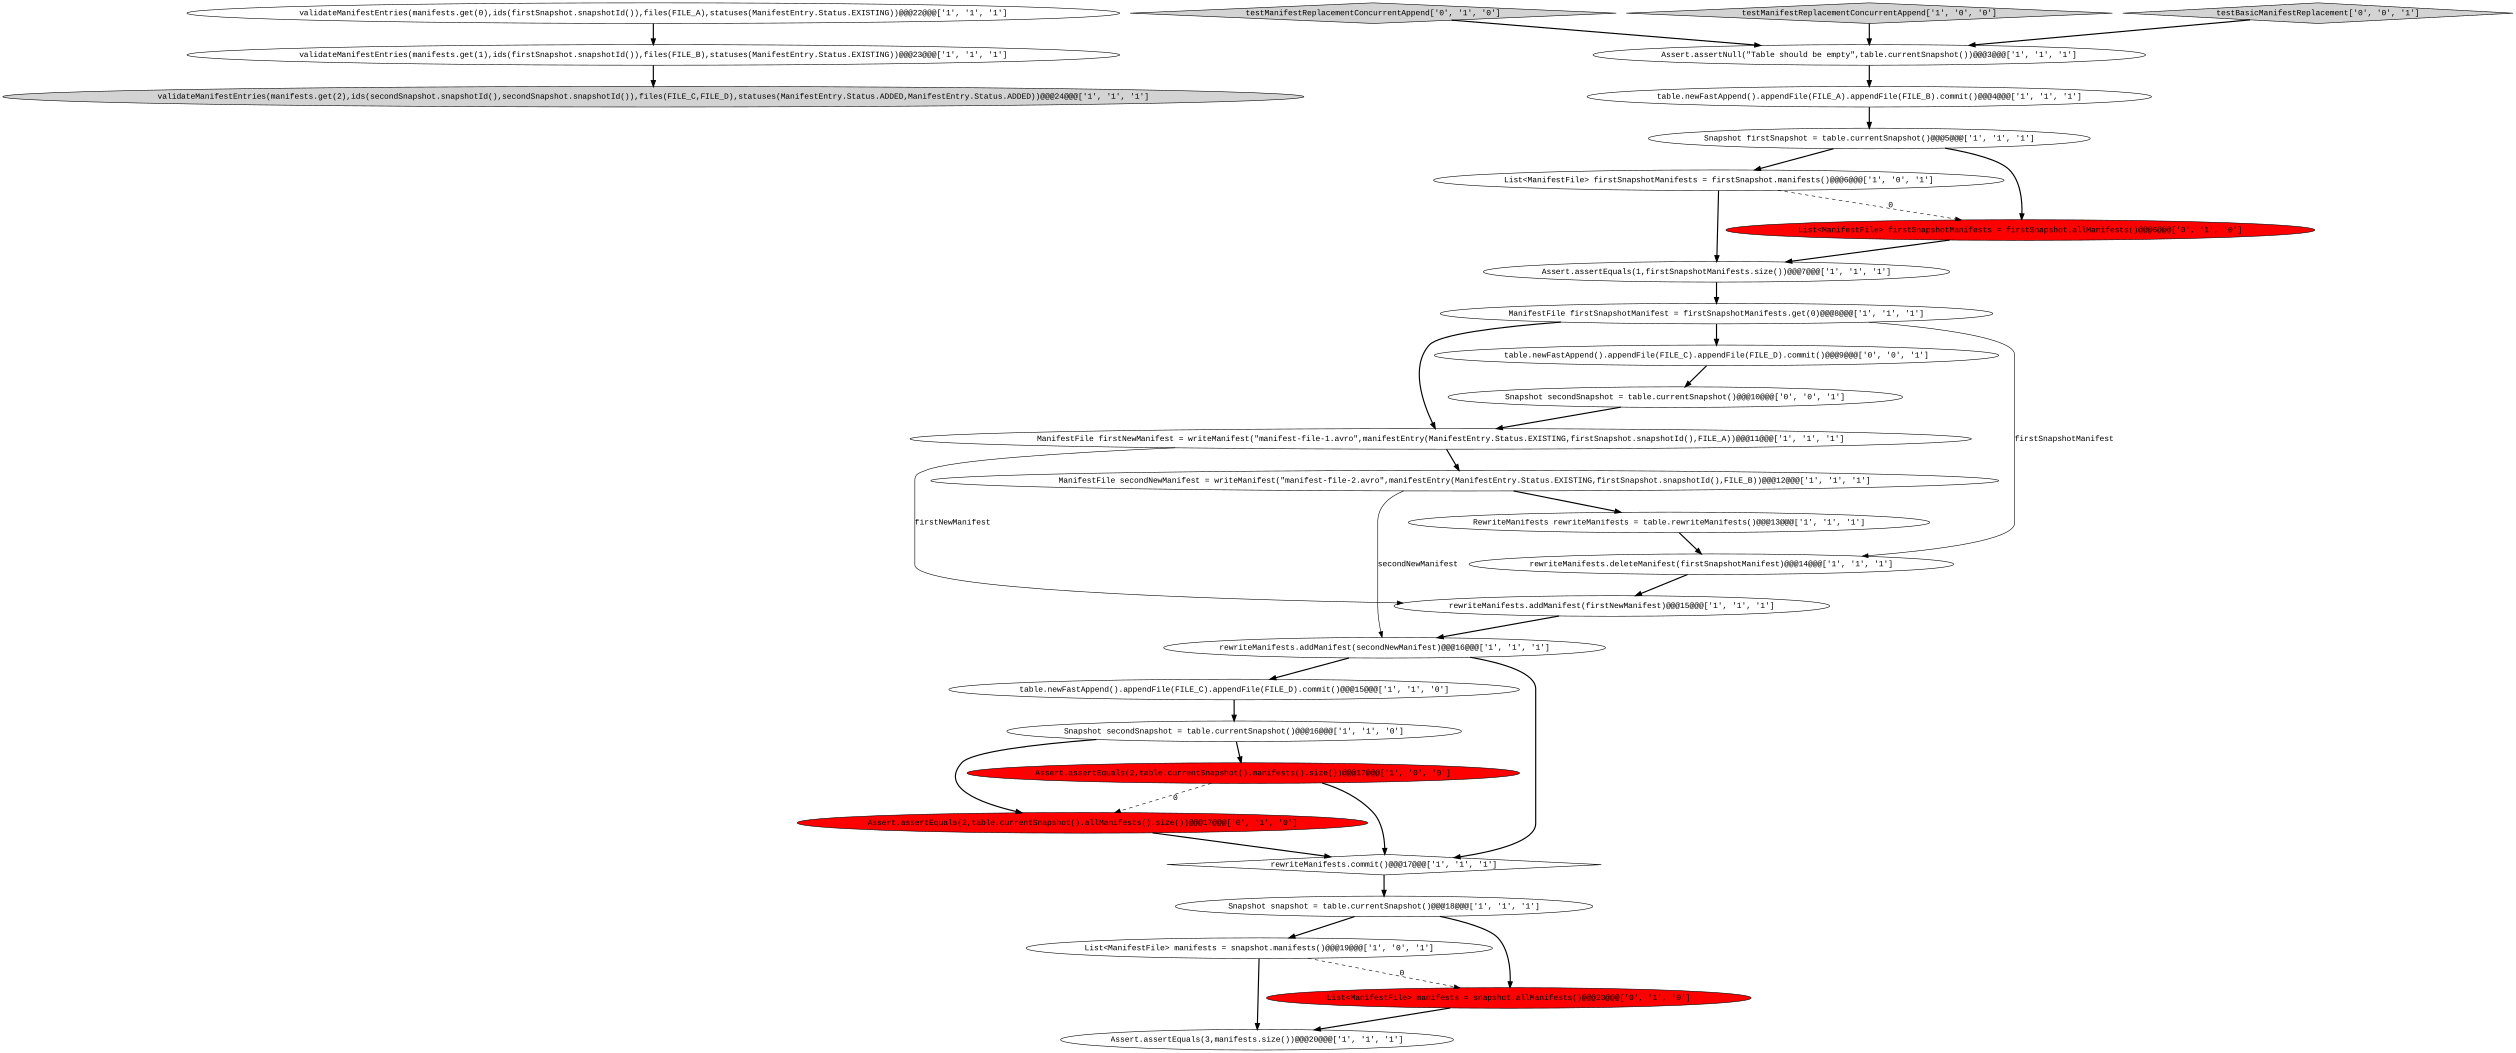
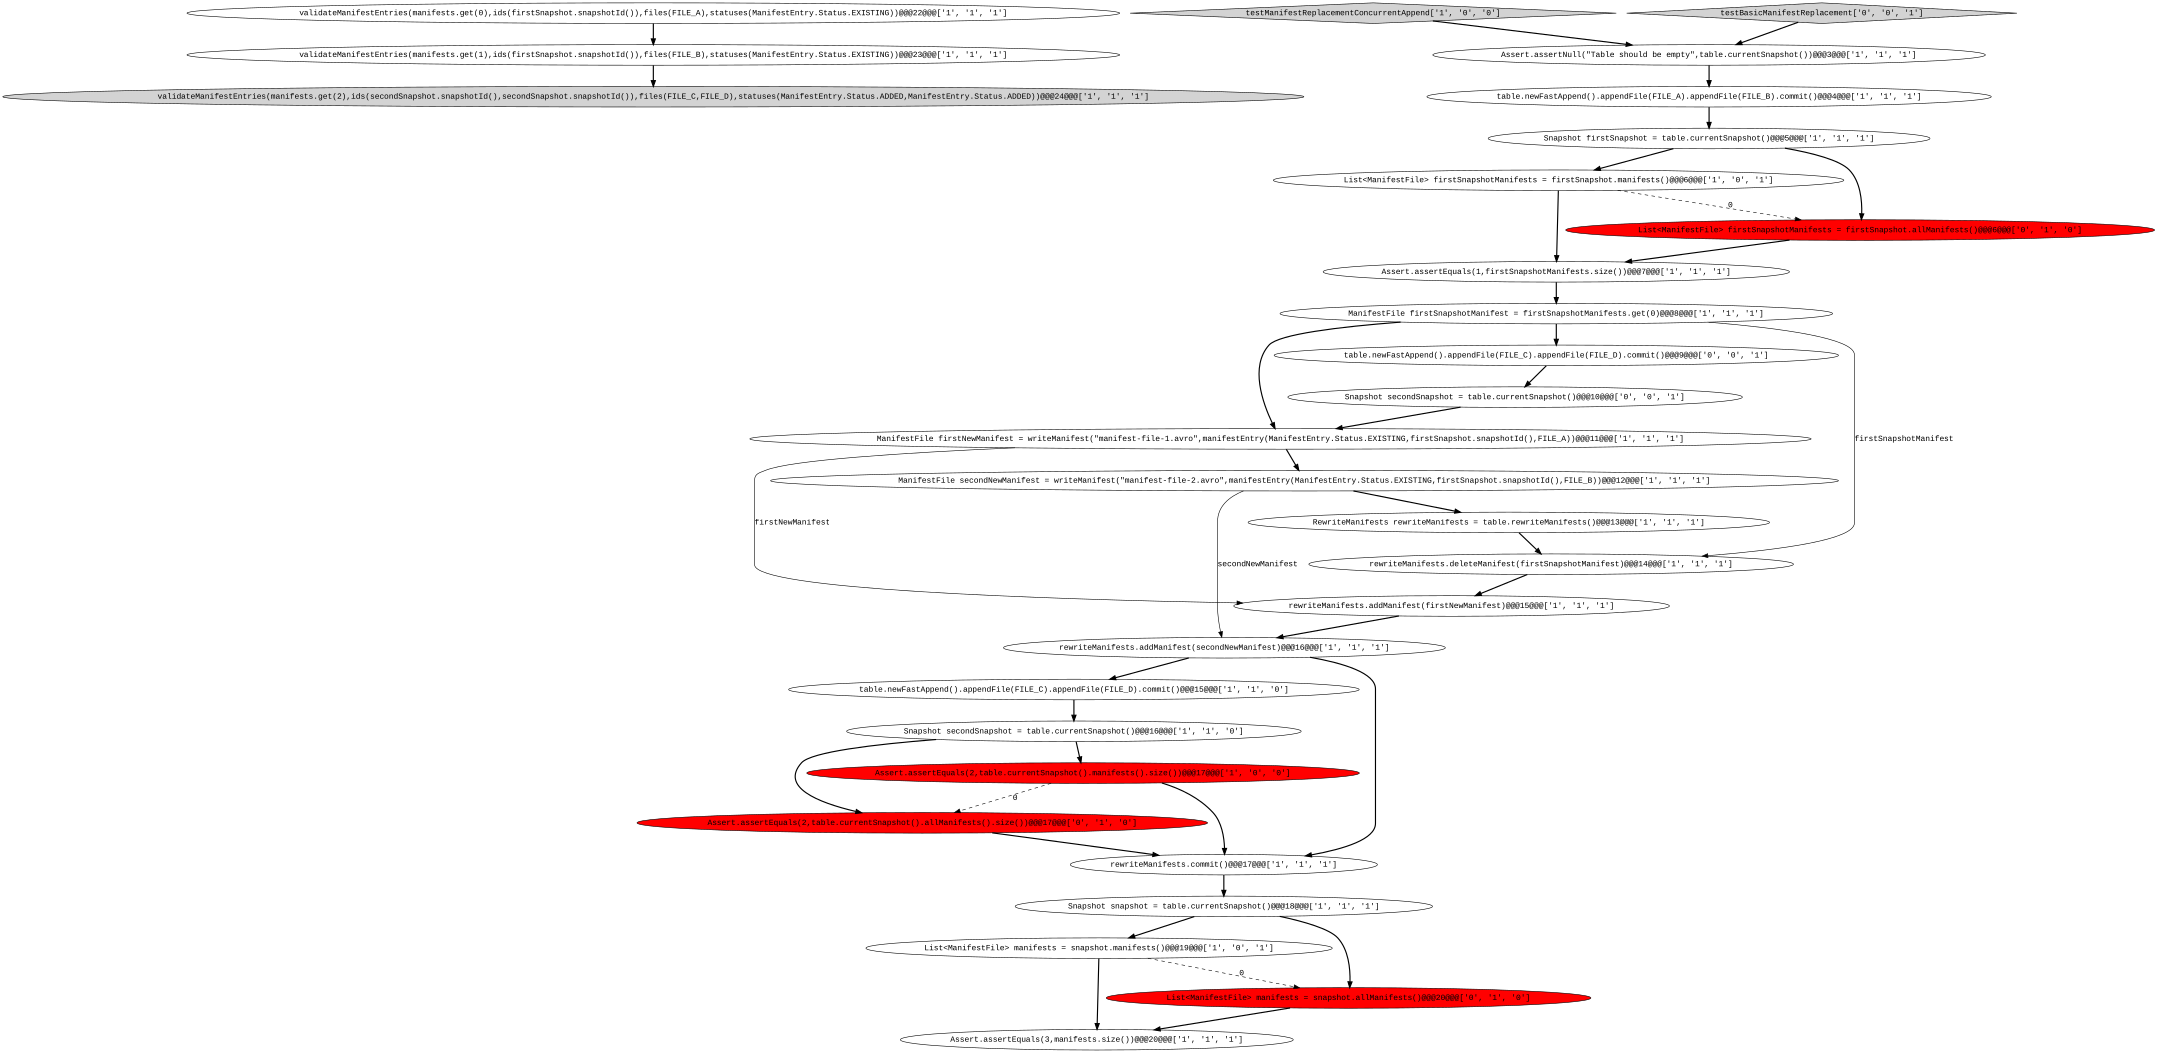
(1373, 13) -> none
(1384, 865) -> (1224, 865)
